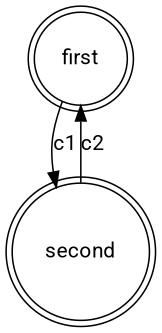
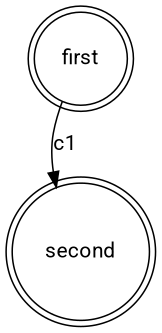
(81, 152) -> none
